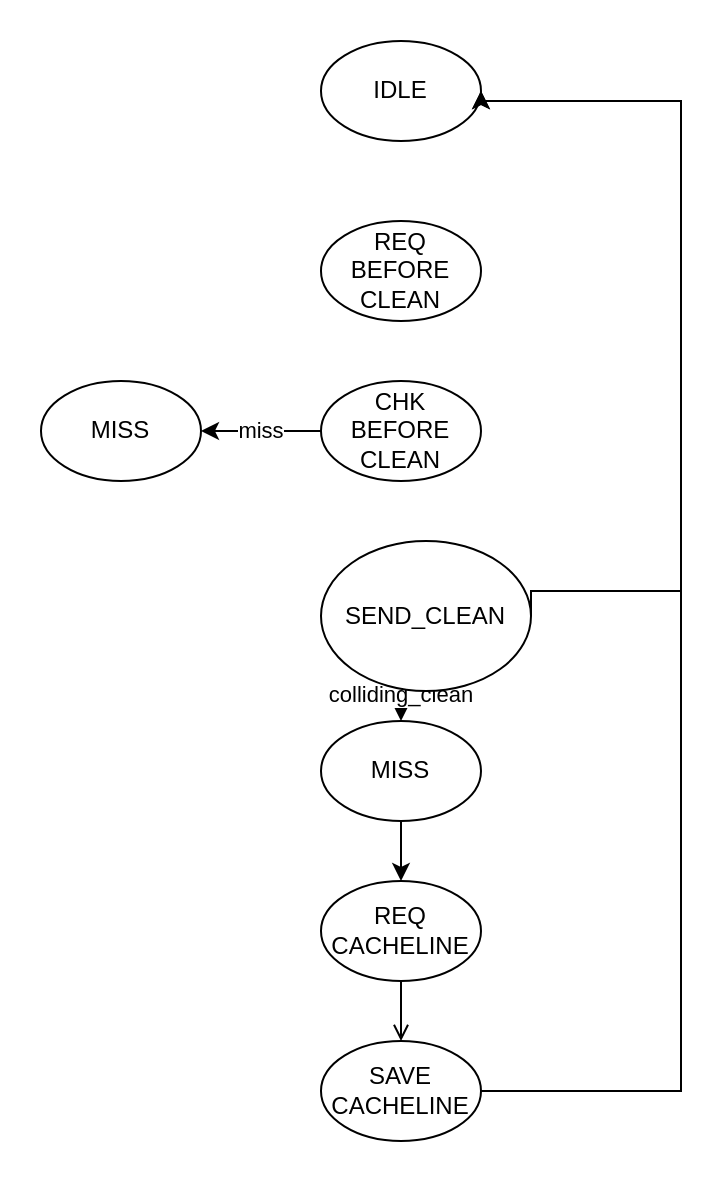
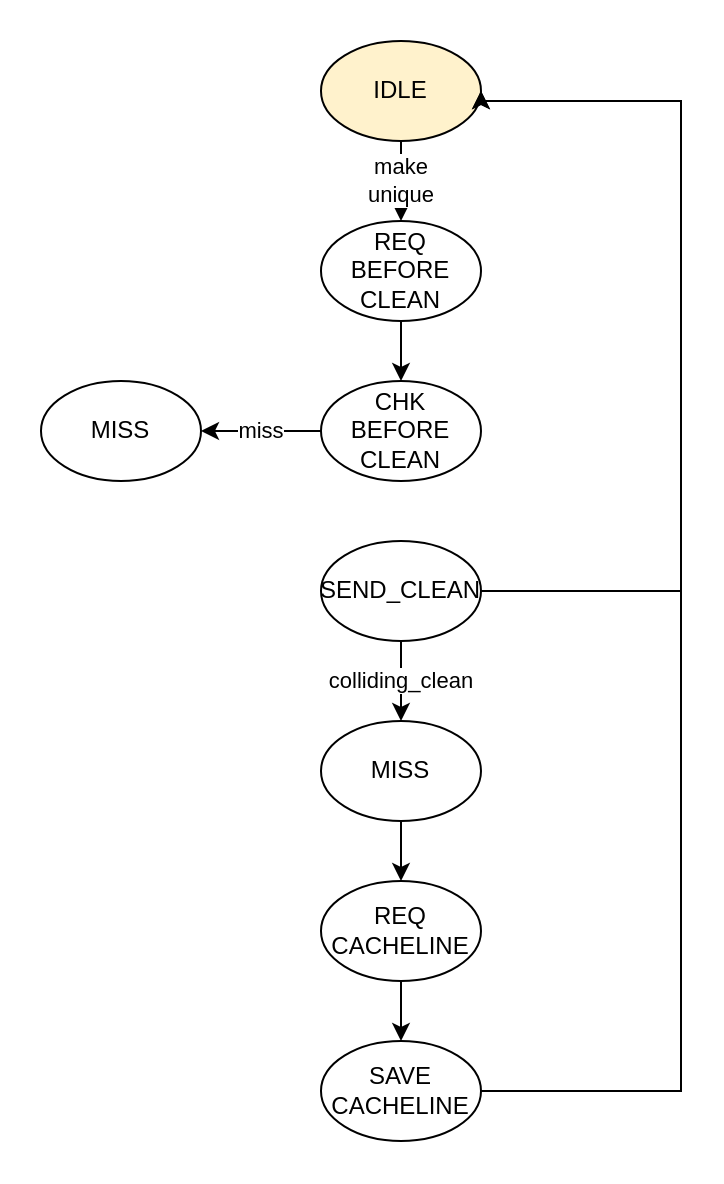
(401, 91) -> (401, 91)
none -> (401, 160)
none -> (401, 344)
(426, 616) -> (401, 591)
(401, 1028) -> (401, 1026)
